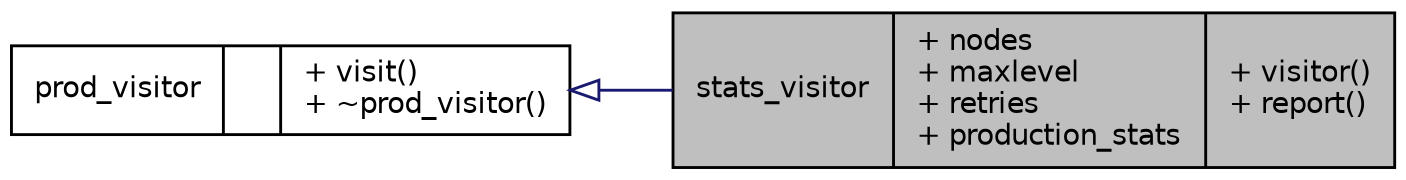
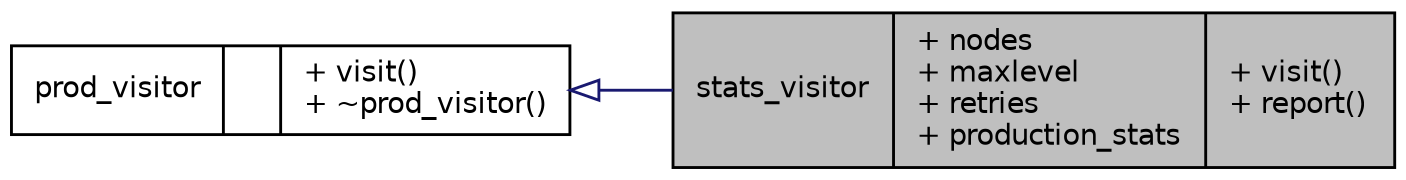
(1300, 73) -> (1286, 73)
